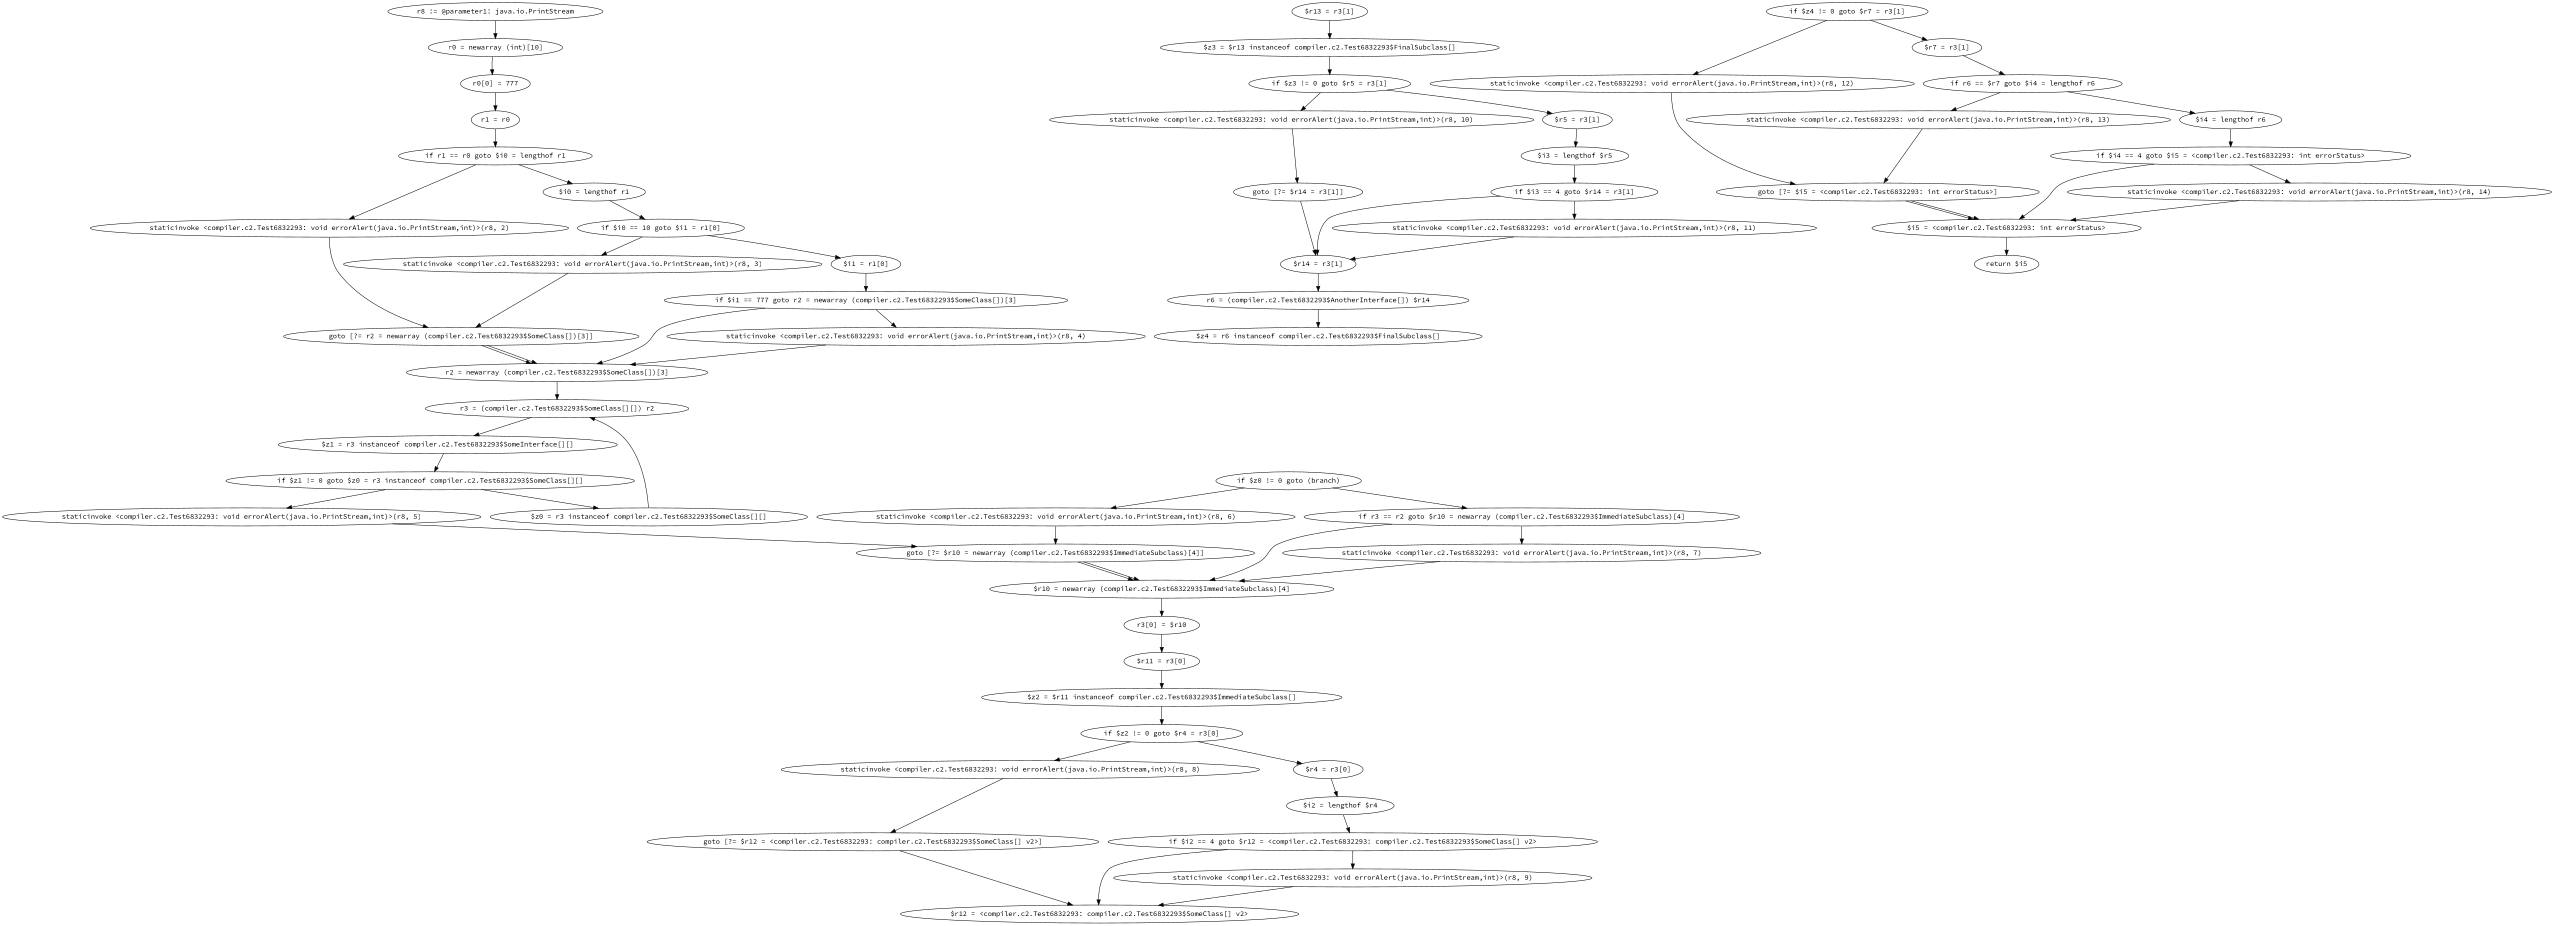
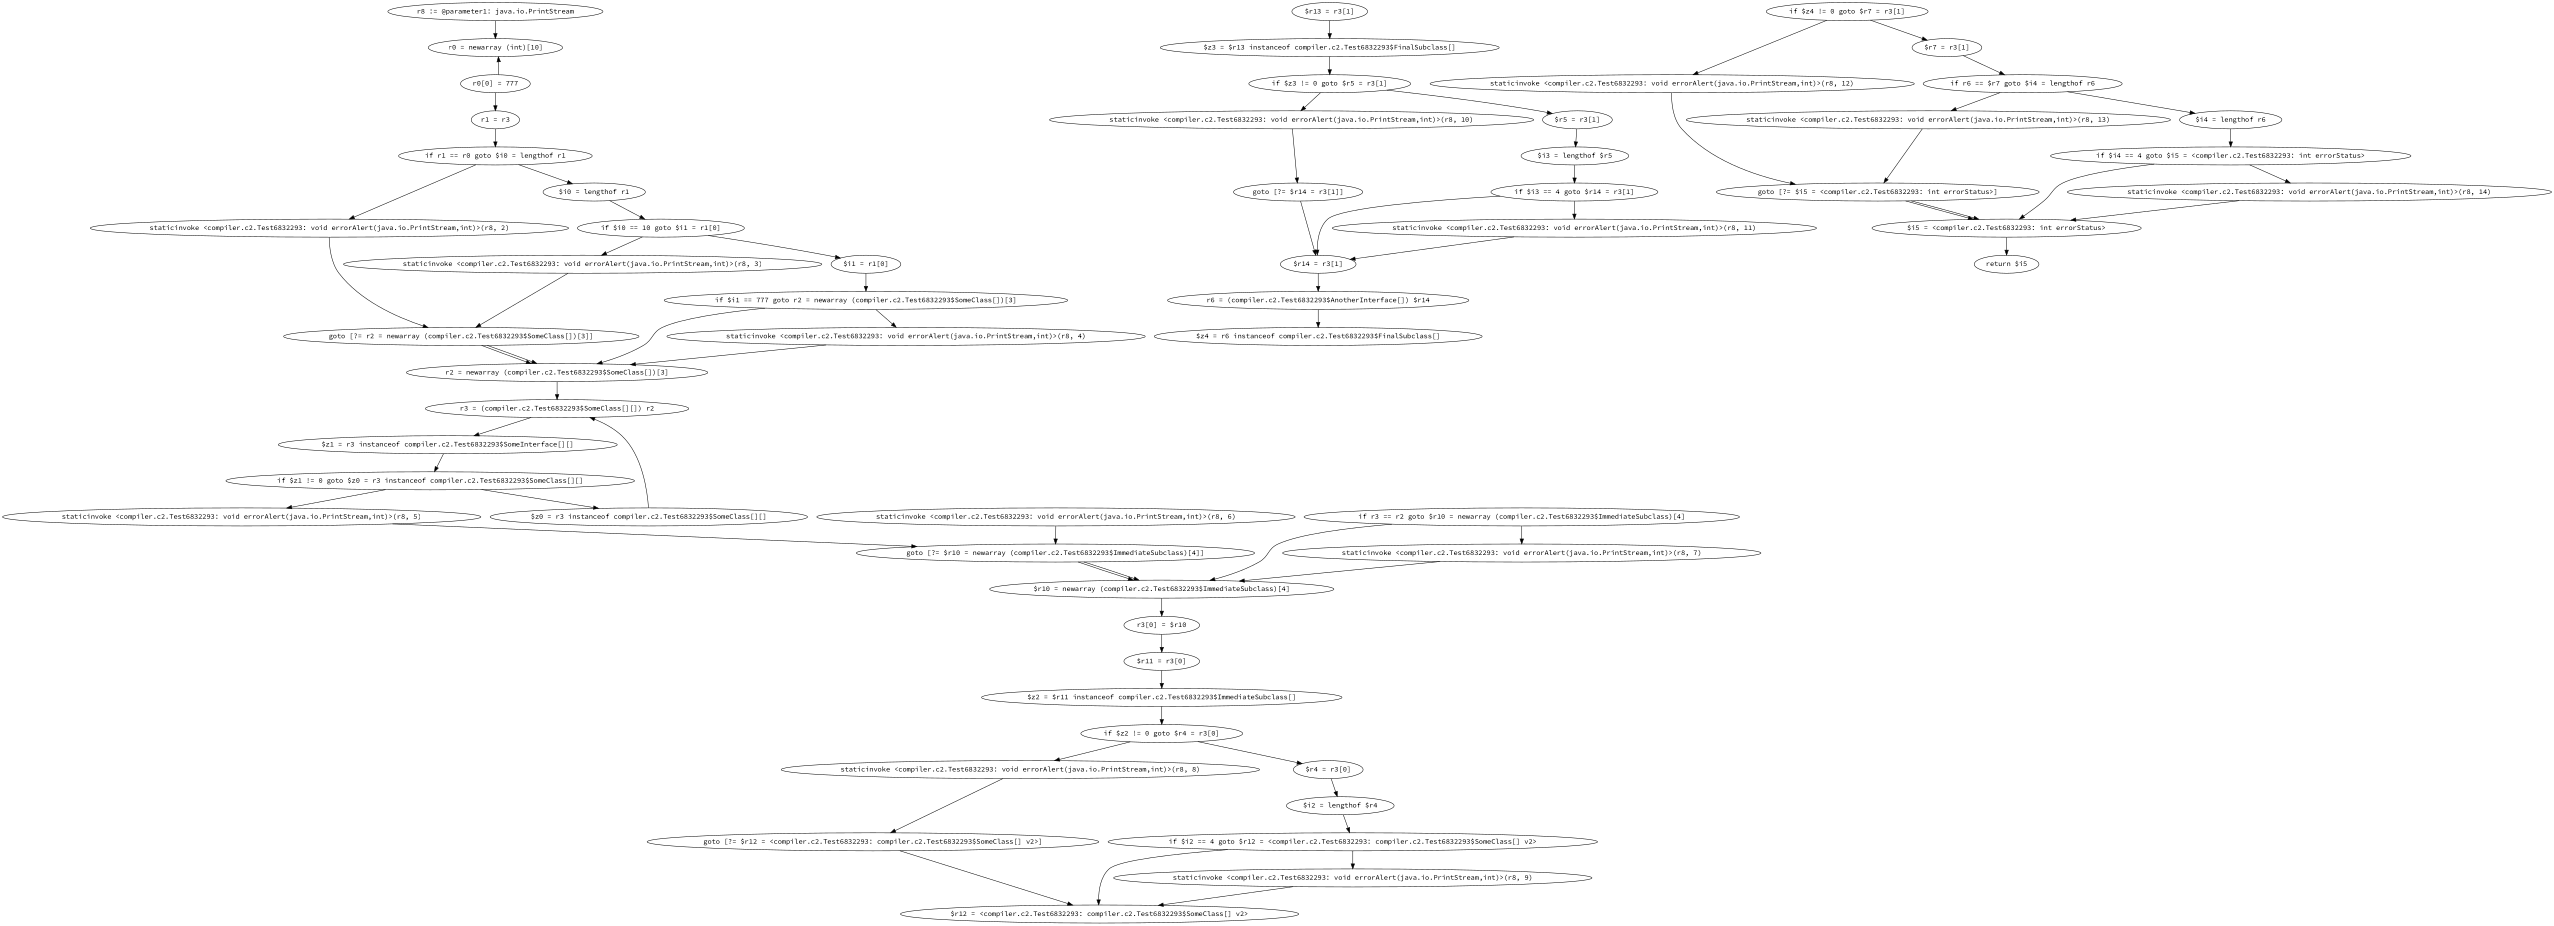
(492, 63) -> (499, 68)
(495, 120) -> (495, 120)
(1289, 481) -> none
